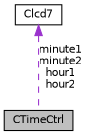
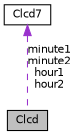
(39, 120) -> (27, 120)
